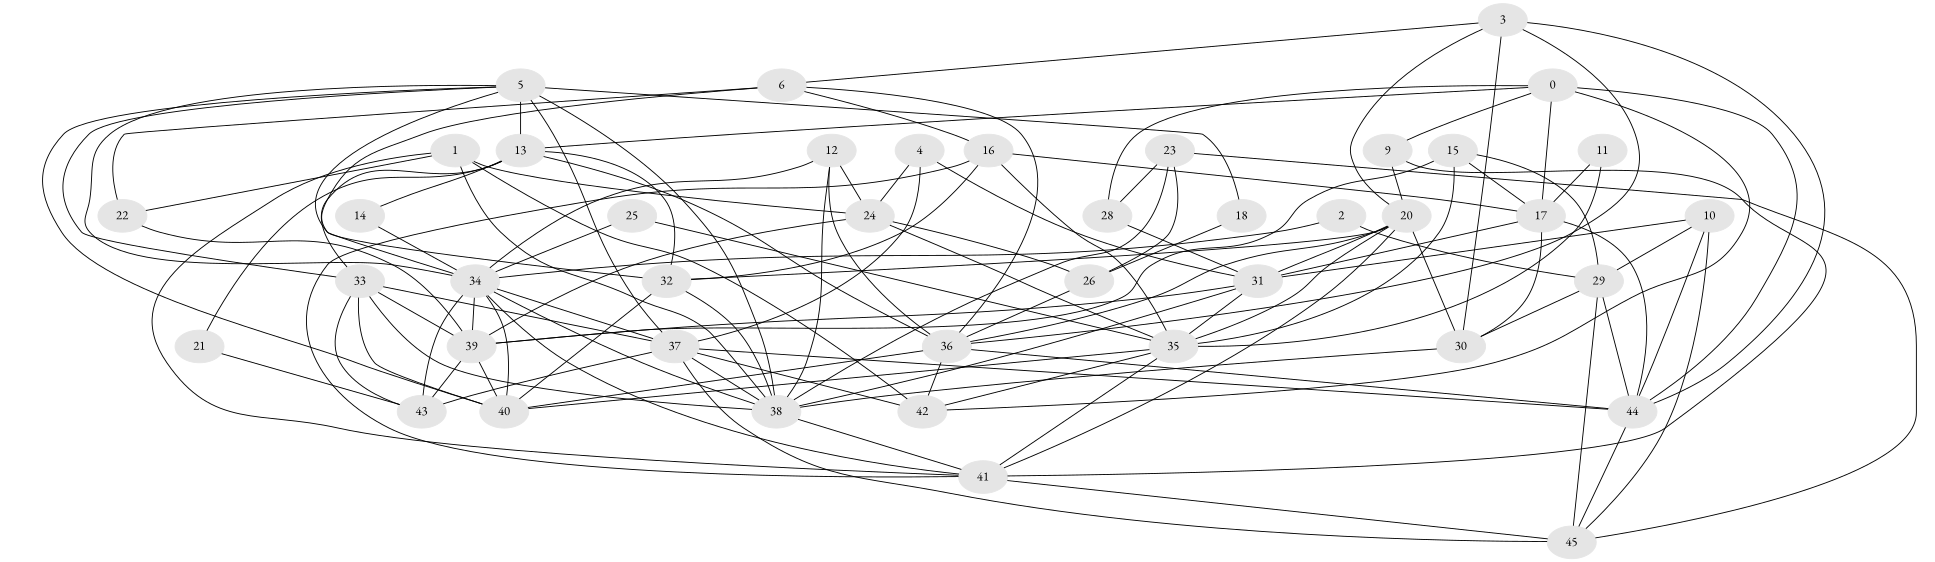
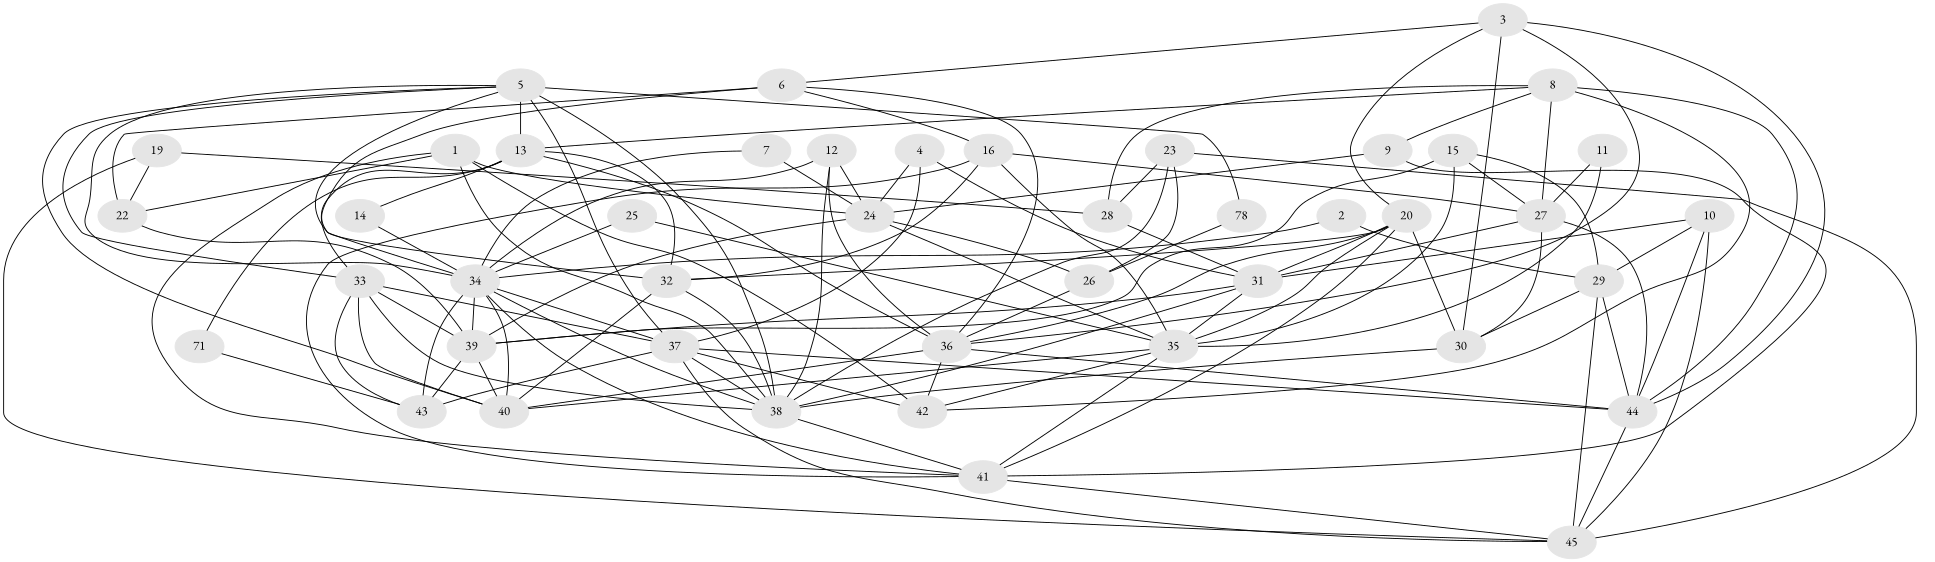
(1553, 85) -> (1553, 85)
none -> (157, 151)
none -> (766, 151)
(1397, 183) -> (1129, 183)
(1242, 216) -> (1242, 216)
(1541, 216) -> (1541, 216)
(200, 346) -> (200, 346)
